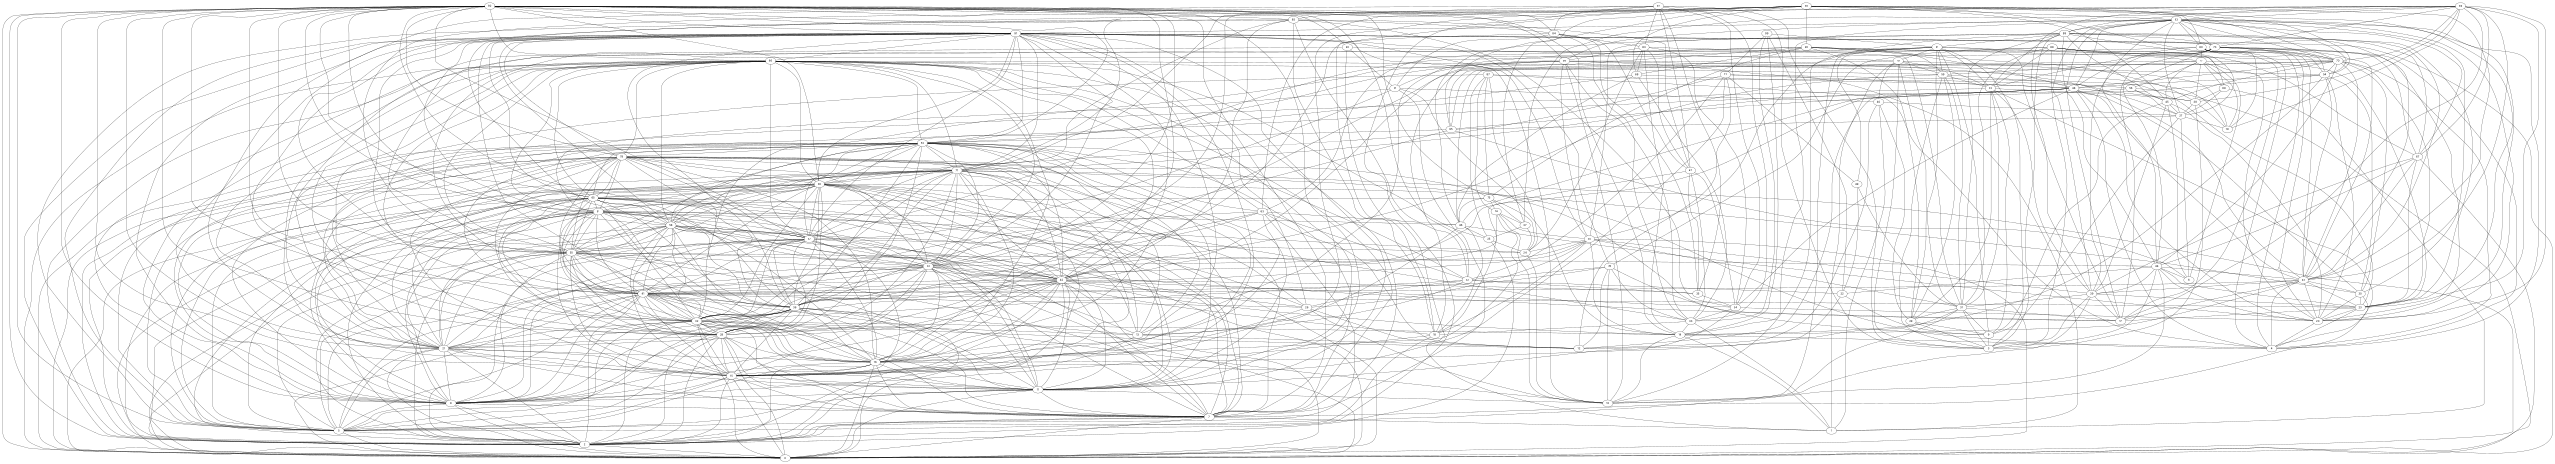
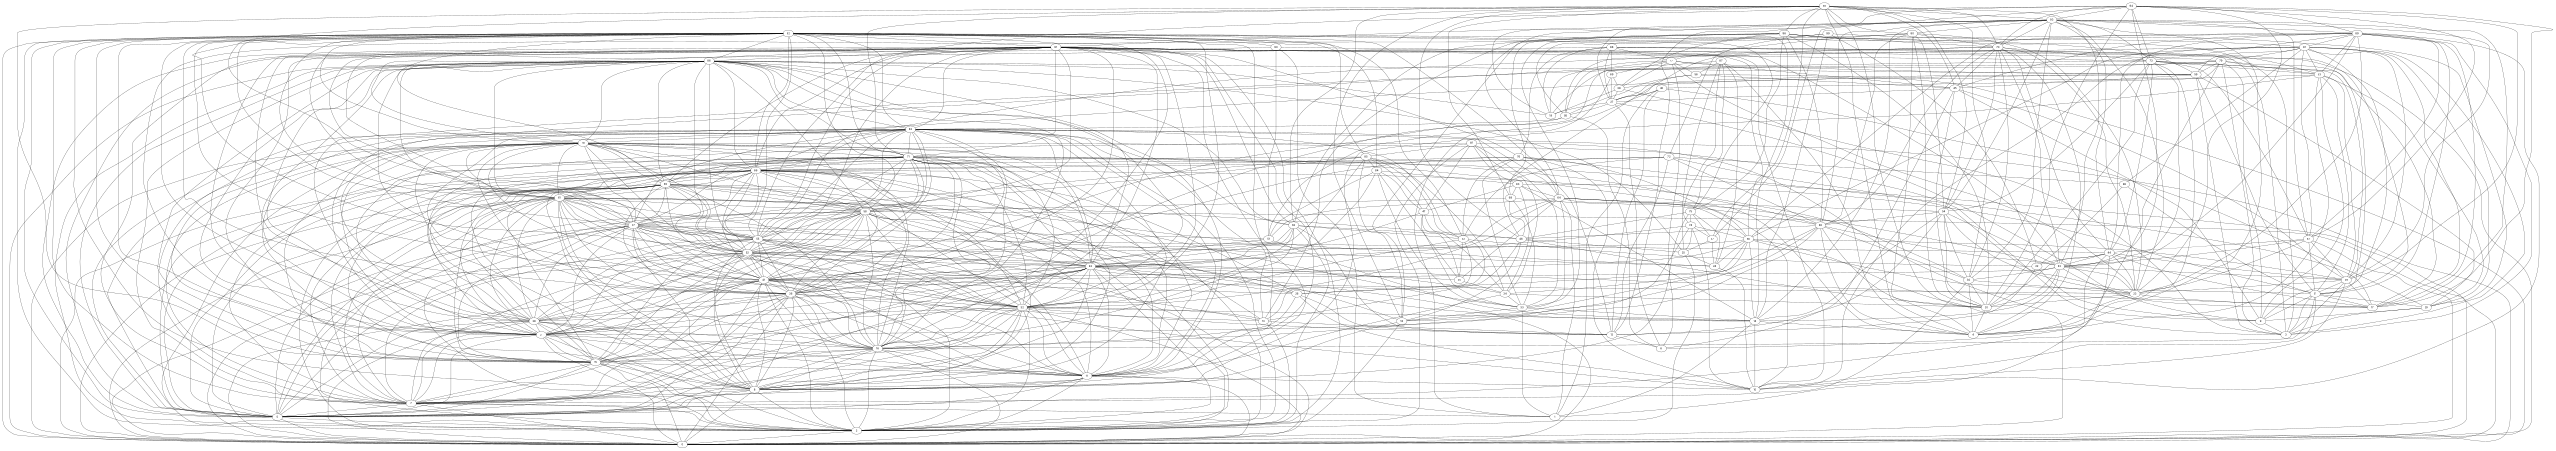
(1599, 10) -> none
(1106, 18) -> none
(2277, 51) -> (2075, 54)
(488, 58) -> (265, 60)
(2225, 65) -> (1605, 75)
(2339, 76) -> none
(1967, 81) -> (2035, 84)
(1103, 83) -> (218, 119)
(2135, 94) -> none
none -> (1974, 103)
(2500, 109) -> (1709, 32)
(937, 118) -> (632, 138)
(2311, 125) -> (2092, 105)
none -> (2406, 136)
(1167, 141) -> (1213, 80)
(1713, 147) -> (1507, 241)
(1590, 160) -> none
none -> (1118, 165)
(993, 168) -> (738, 181)
none -> (1647, 182)
none -> (2246, 188)
(854, 225) -> none
none -> (694, 236)
(1098, 240) -> (853, 243)
none -> (1691, 240)
(817, 265) -> none
none -> (2312, 266)
none -> (2039, 275)
none -> (1971, 310)
(715, 318) -> (894, 213)
(2093, 336) -> (2245, 288)
none -> (1637, 342)
(447, 376) -> none
(805, 434) -> (690, 413)
